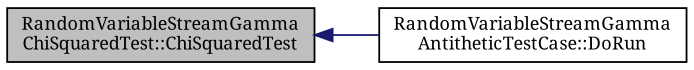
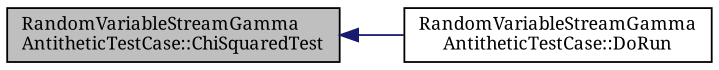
(161, 35) -> (173, 35)
